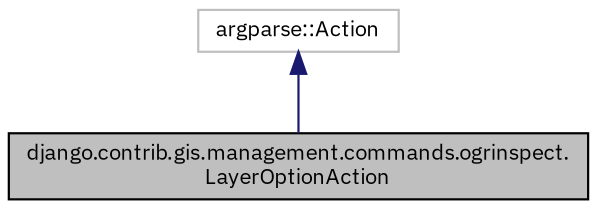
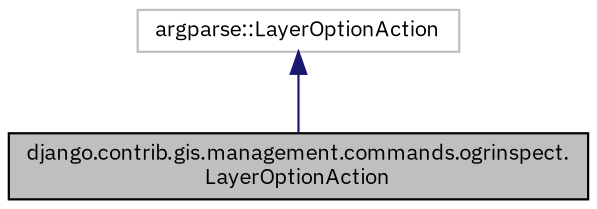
(298, 31) -> (298, 31)
